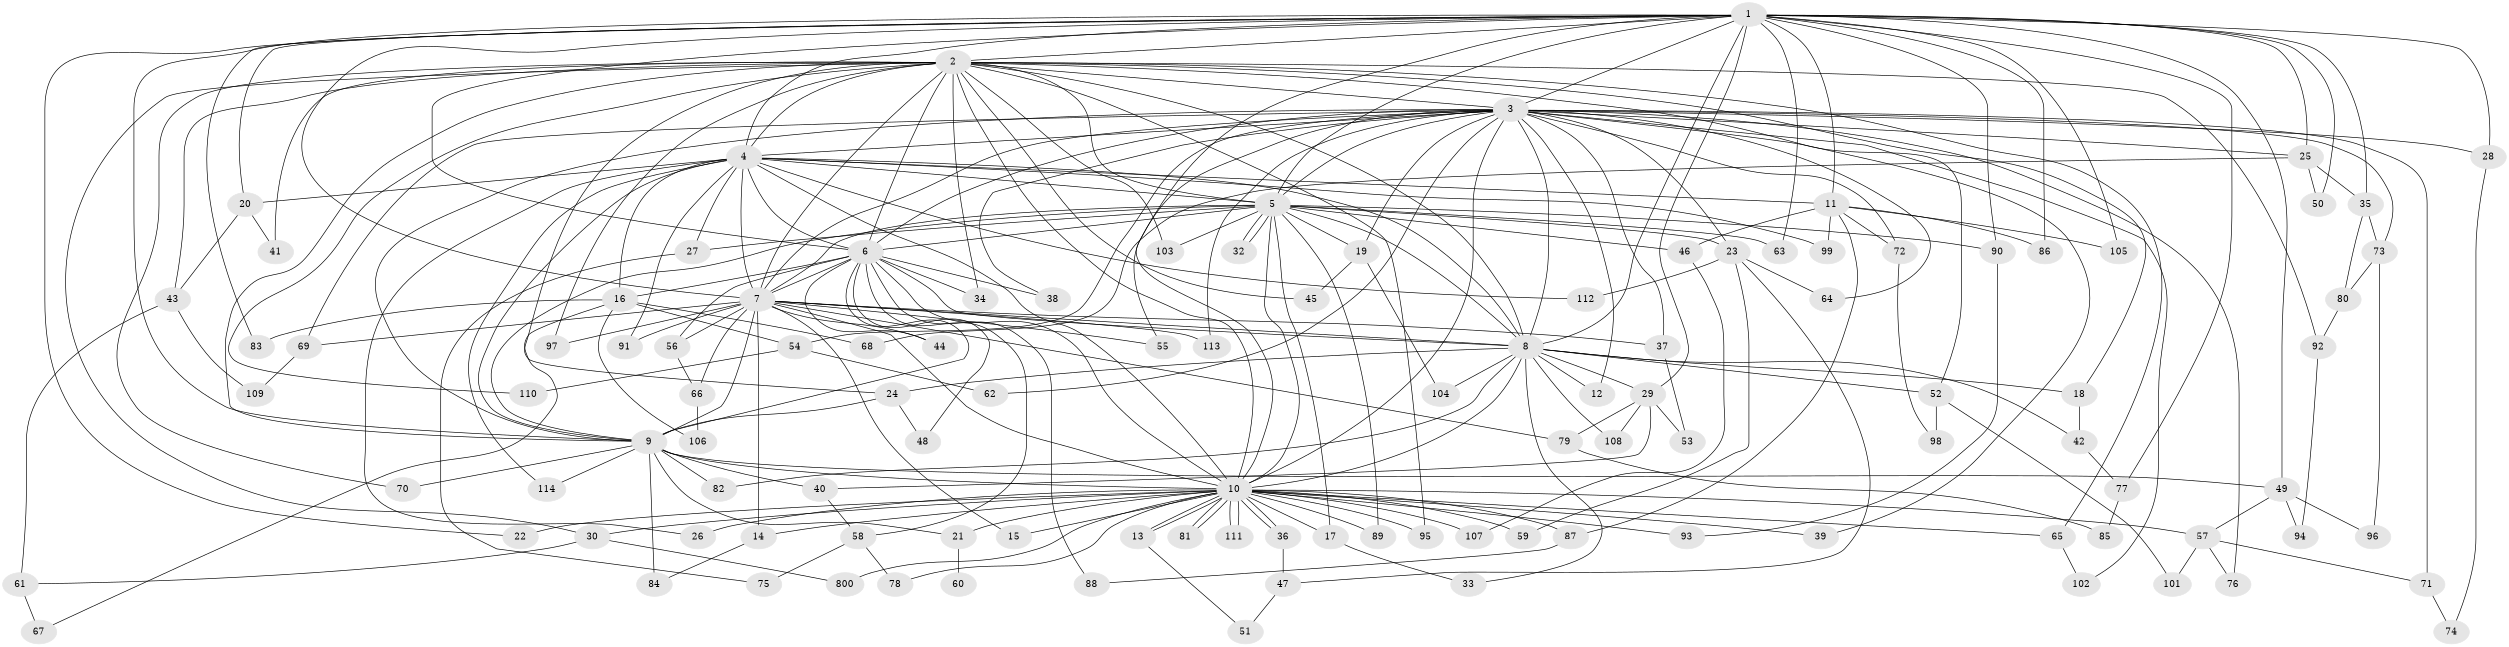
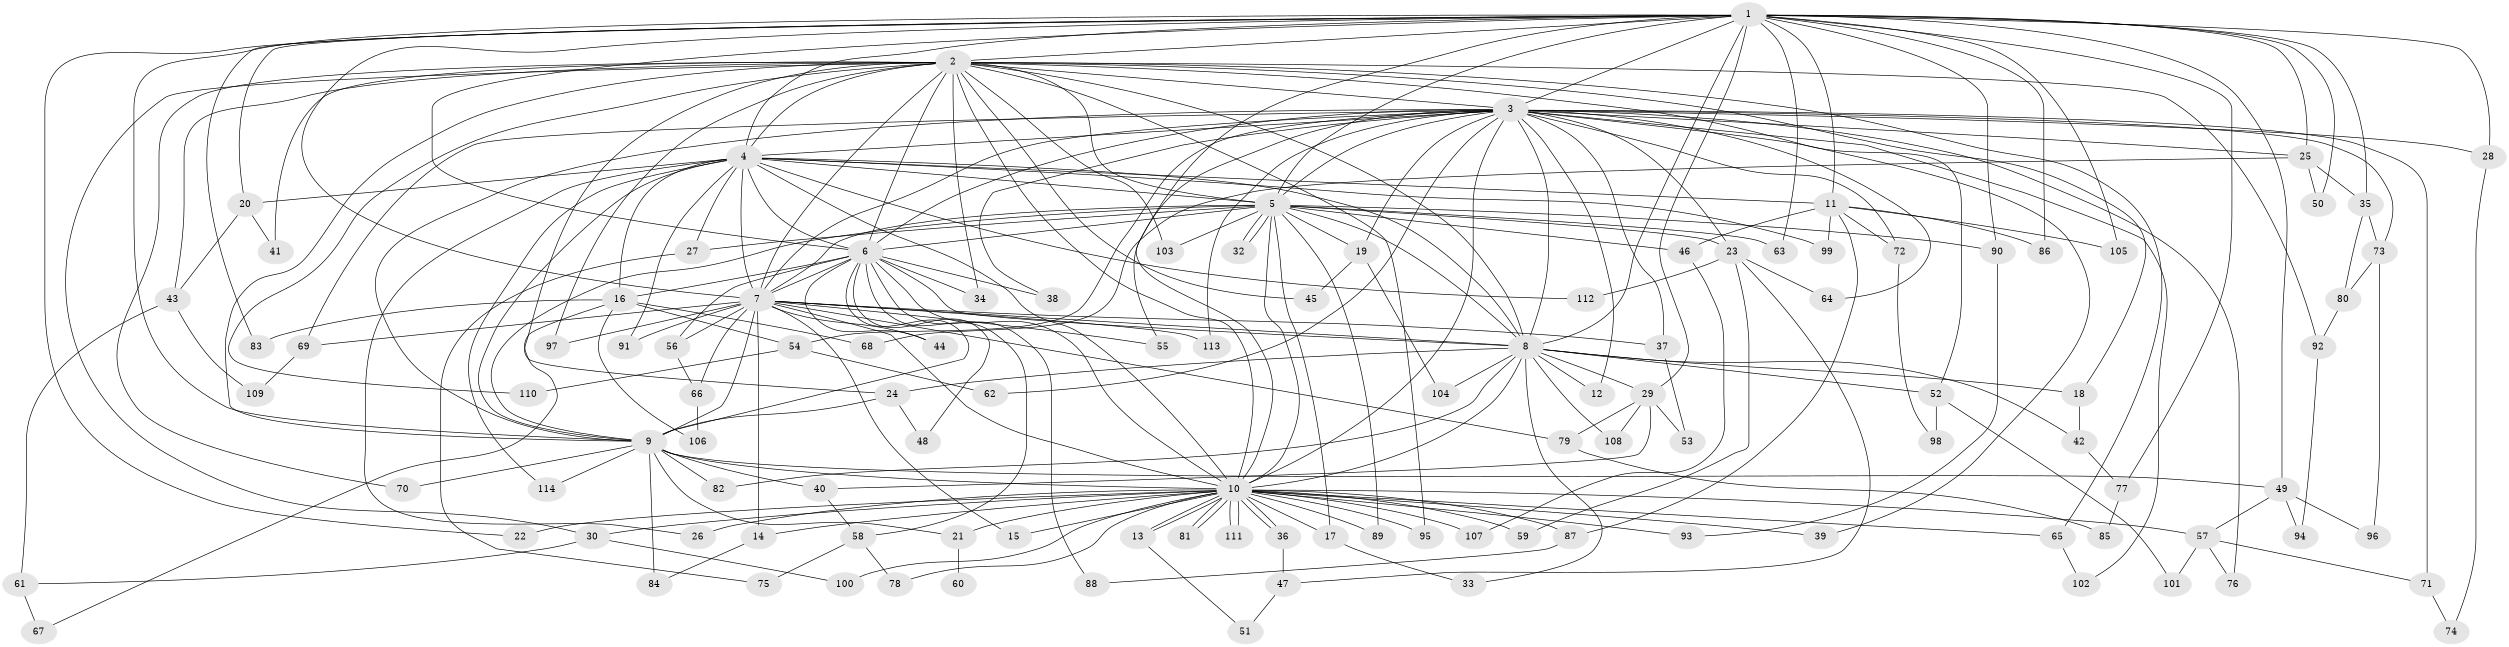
(845, 585) -> (845, 585)
